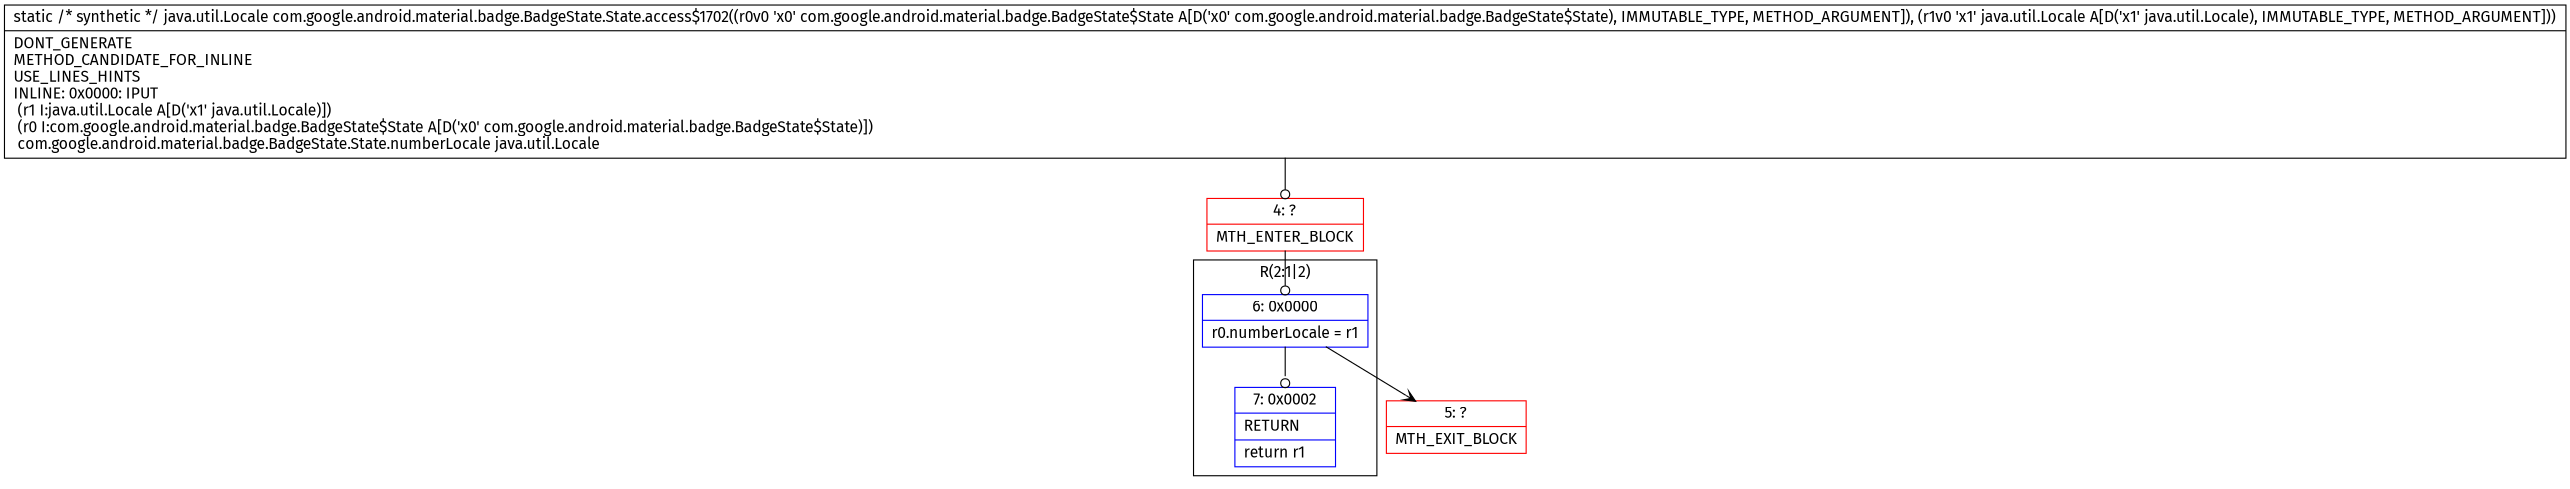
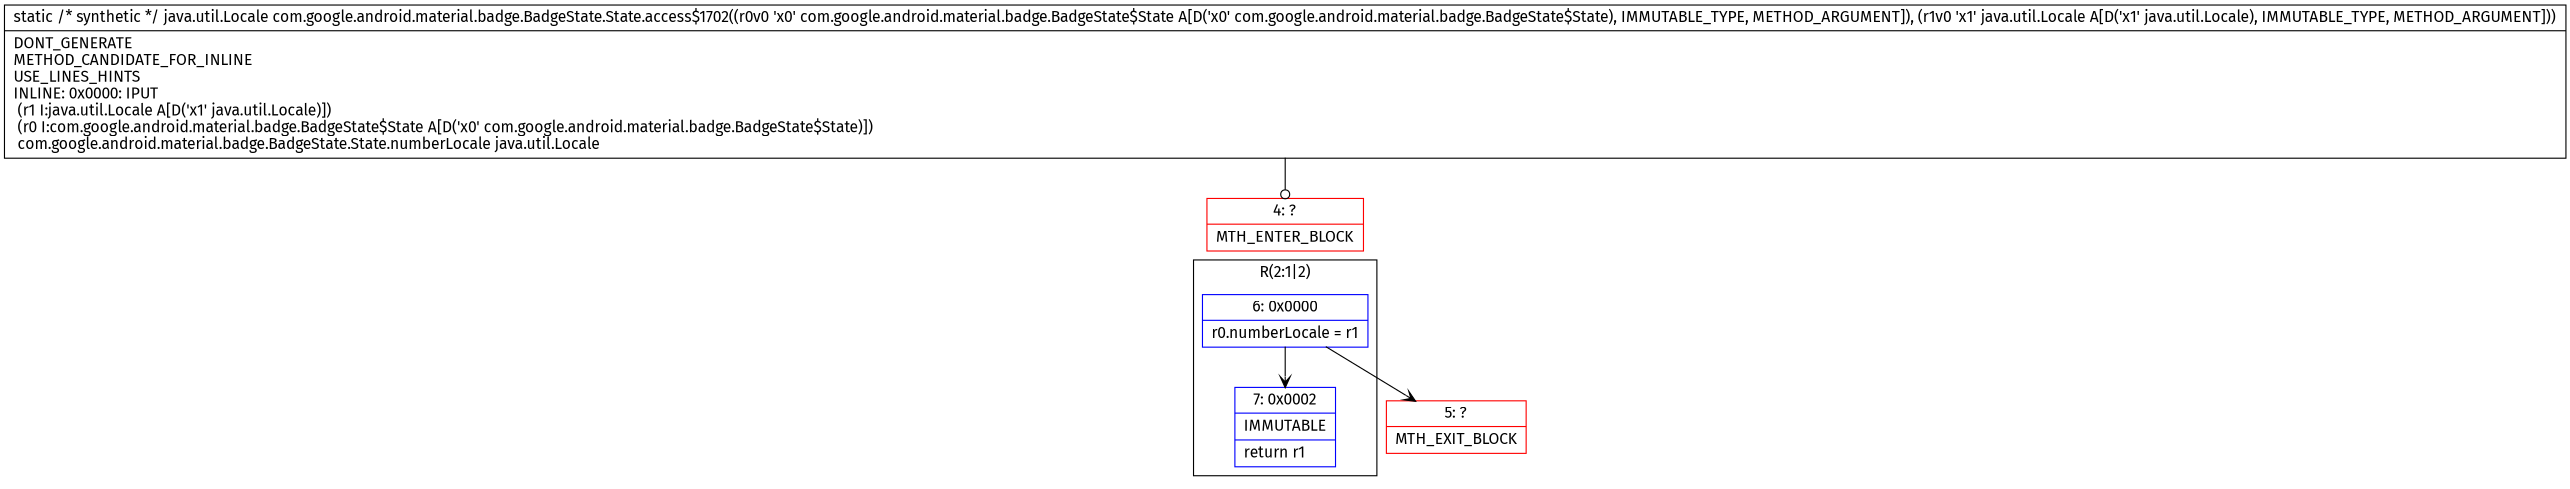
(1285, 268) -> none
(1285, 361) -> (1285, 361)
(1272, 426) -> (1285, 426)
